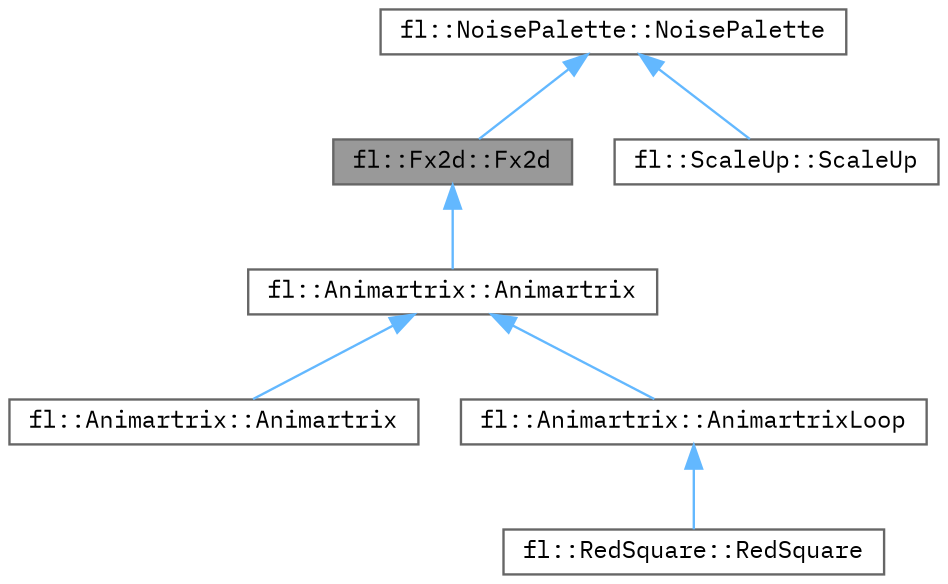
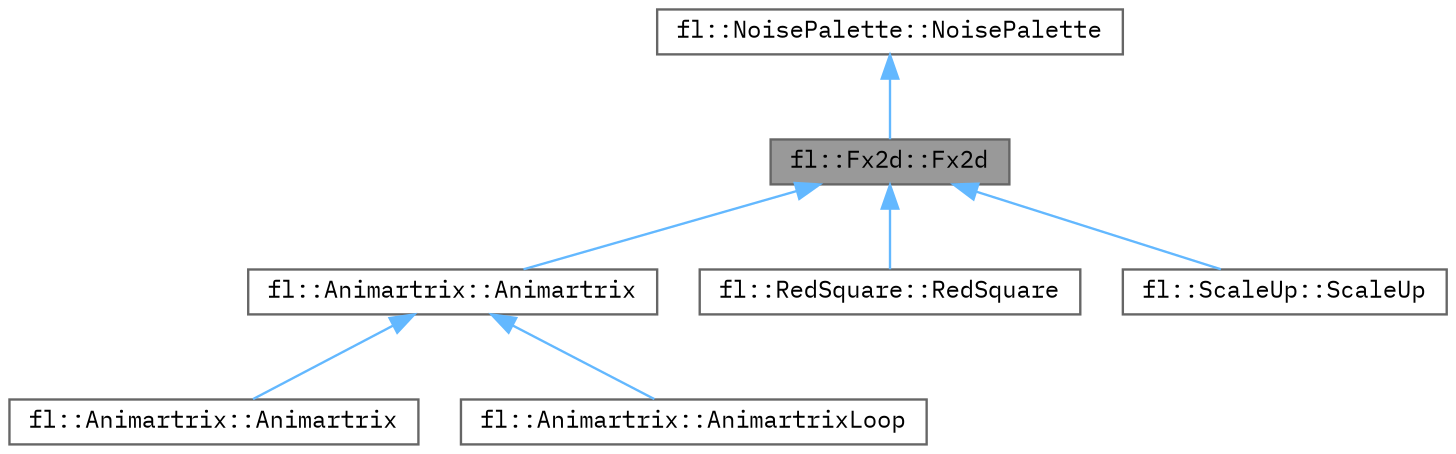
(704, 104) -> (1099, 230)
(694, 499) -> (890, 239)
